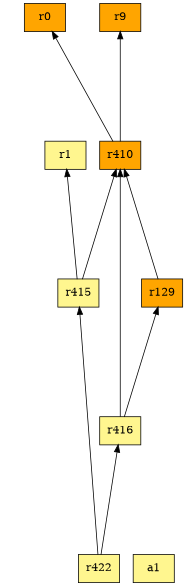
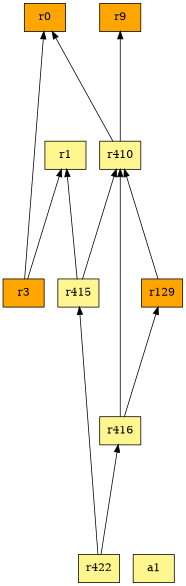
(120, 155) -> (120, 155)
none -> (24, 293)
